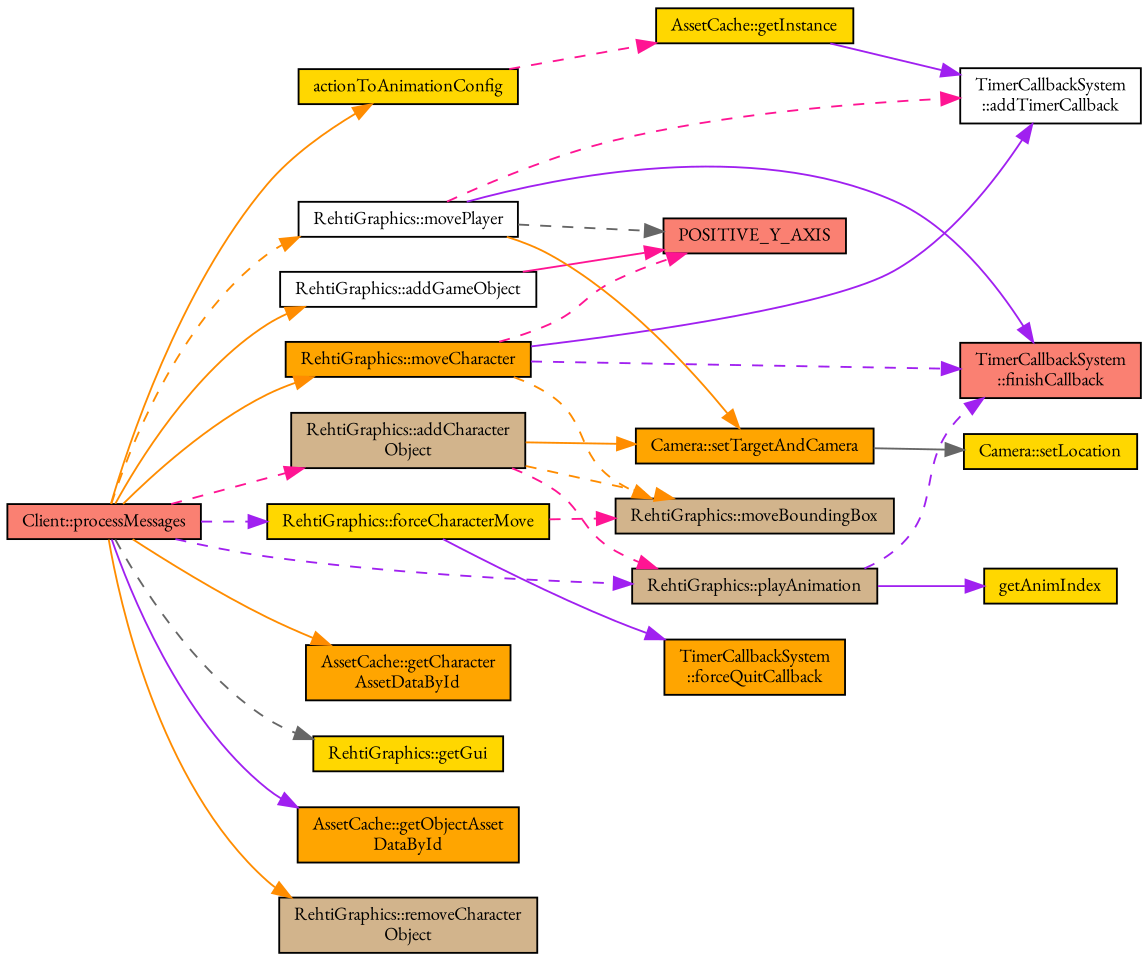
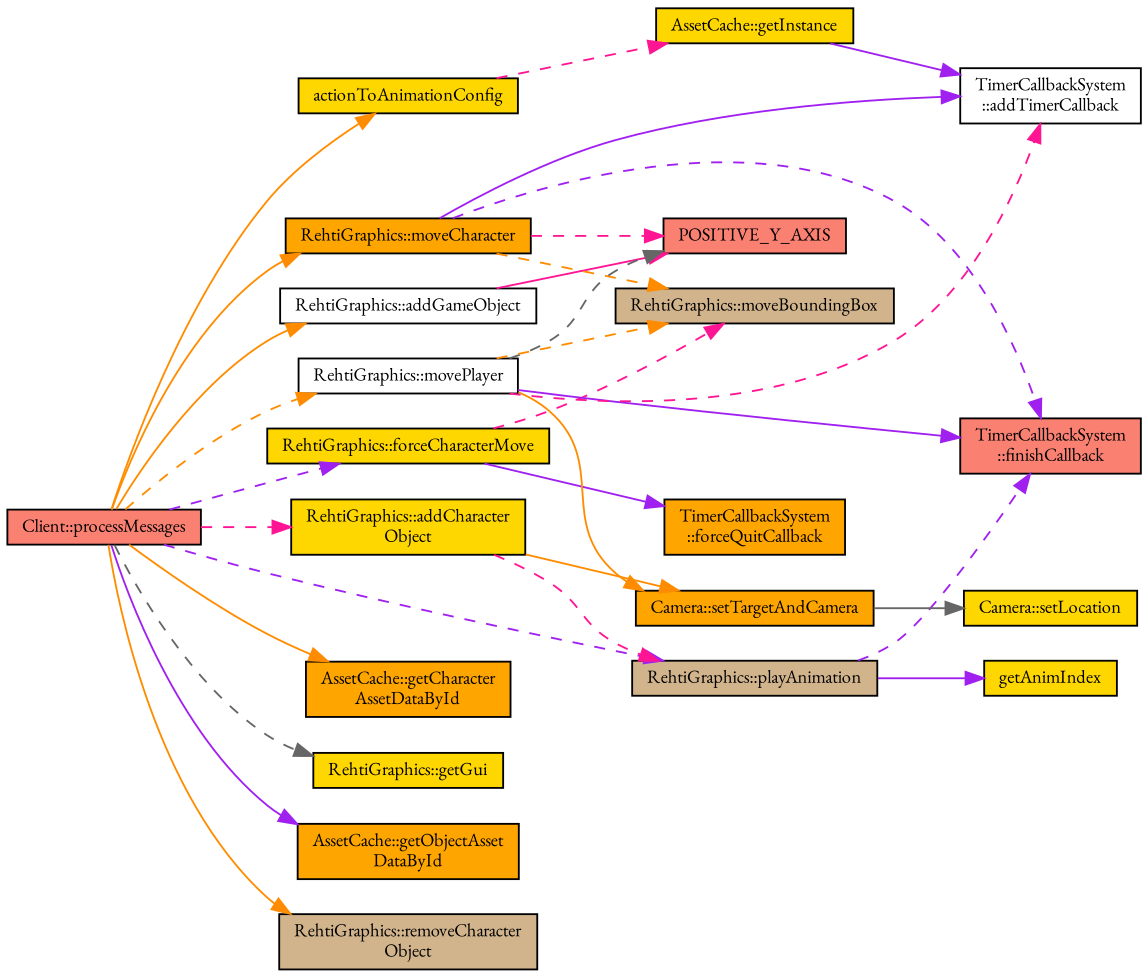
(408, 440) -> (408, 527)
(591, 480) -> (573, 343)
